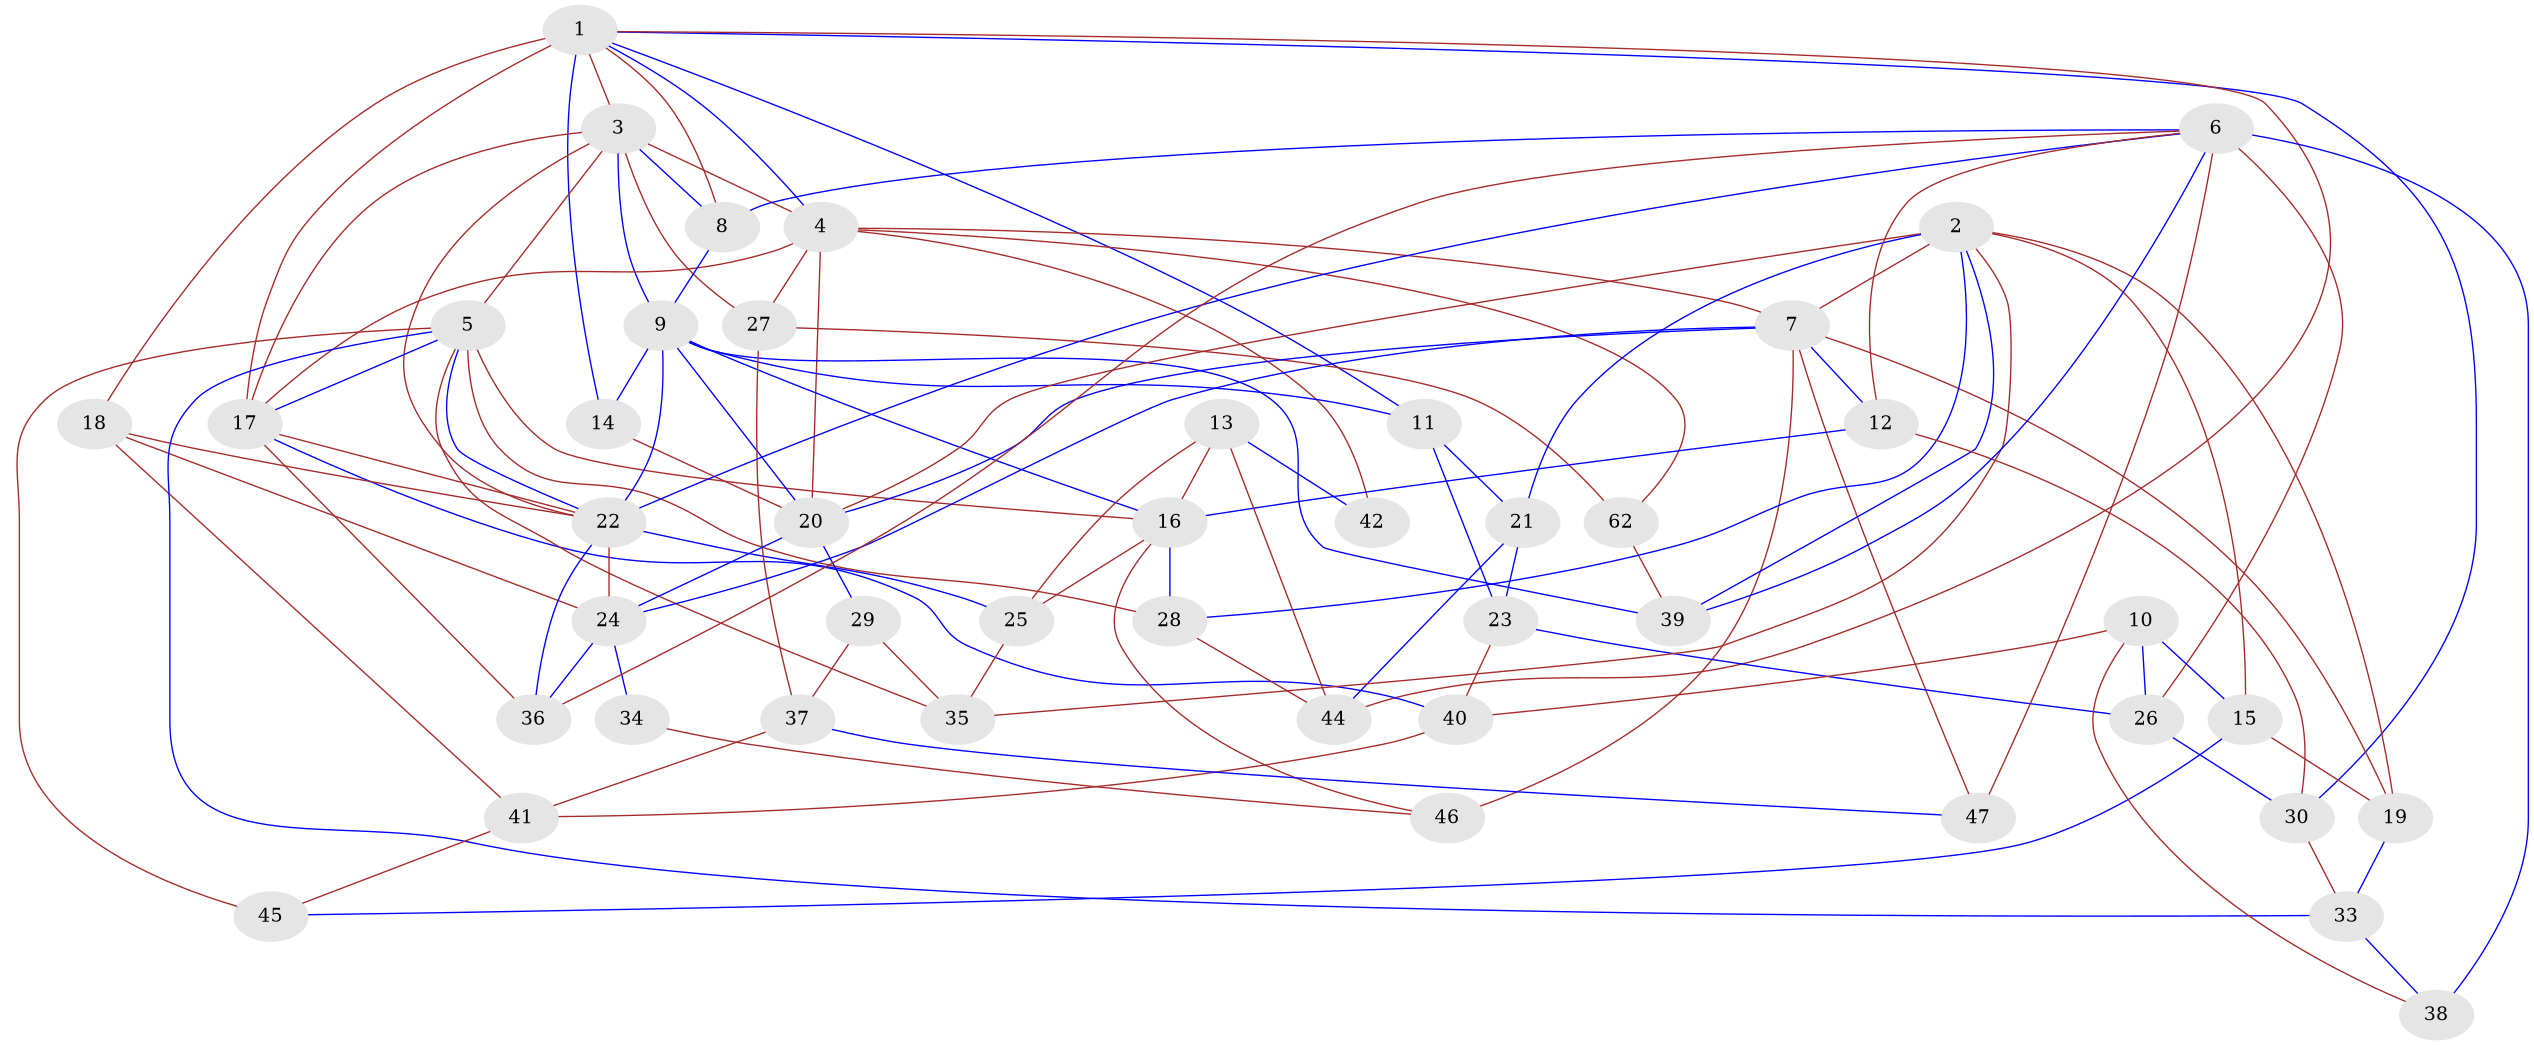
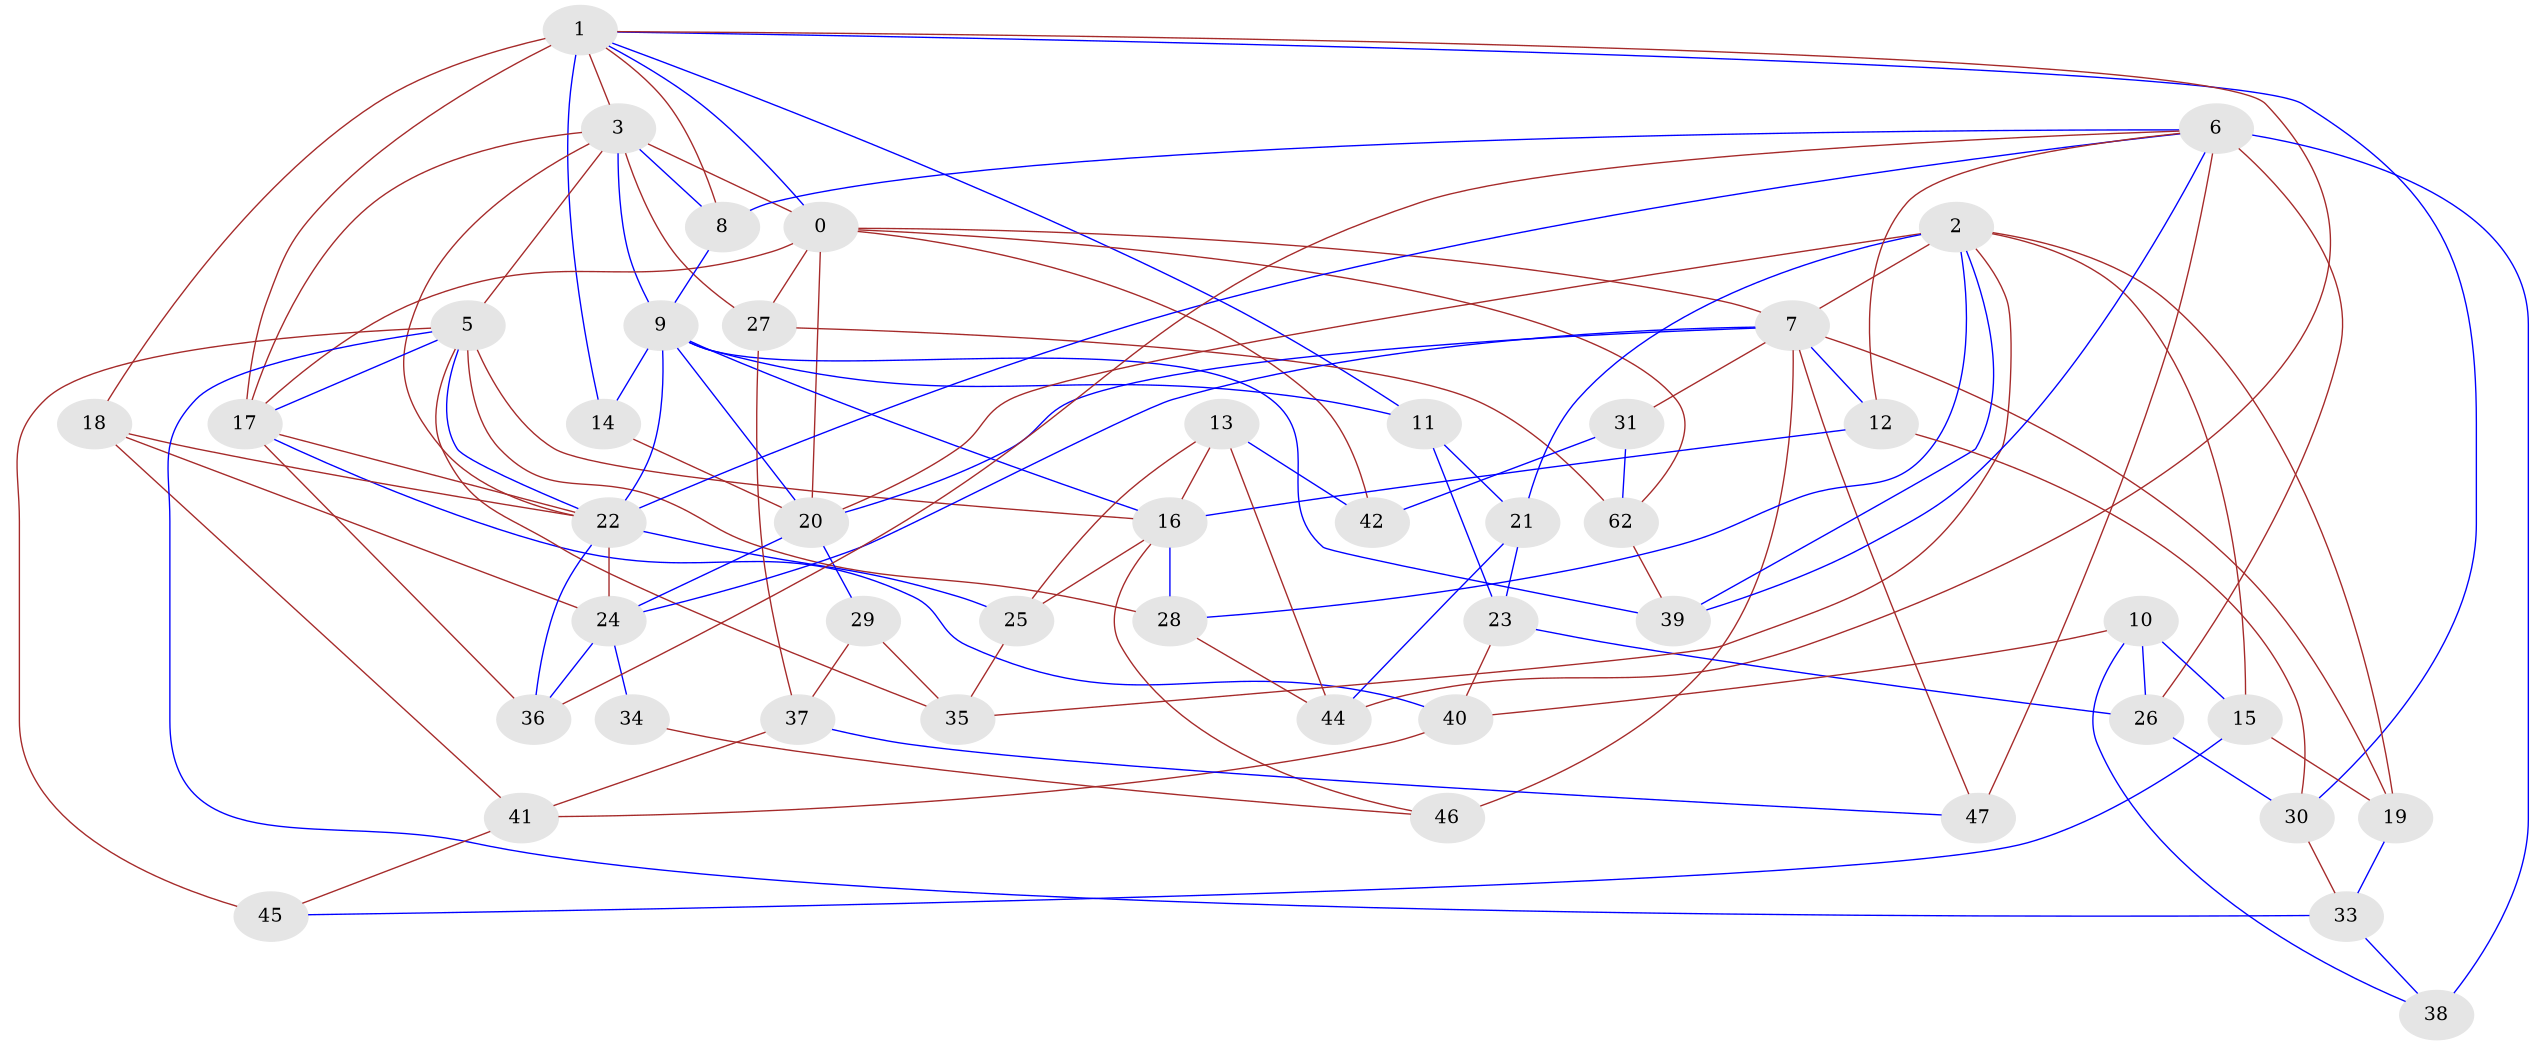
(821, 227) -> (821, 227)
none -> (1627, 424)
(2187, 865) -> (2187, 865)
